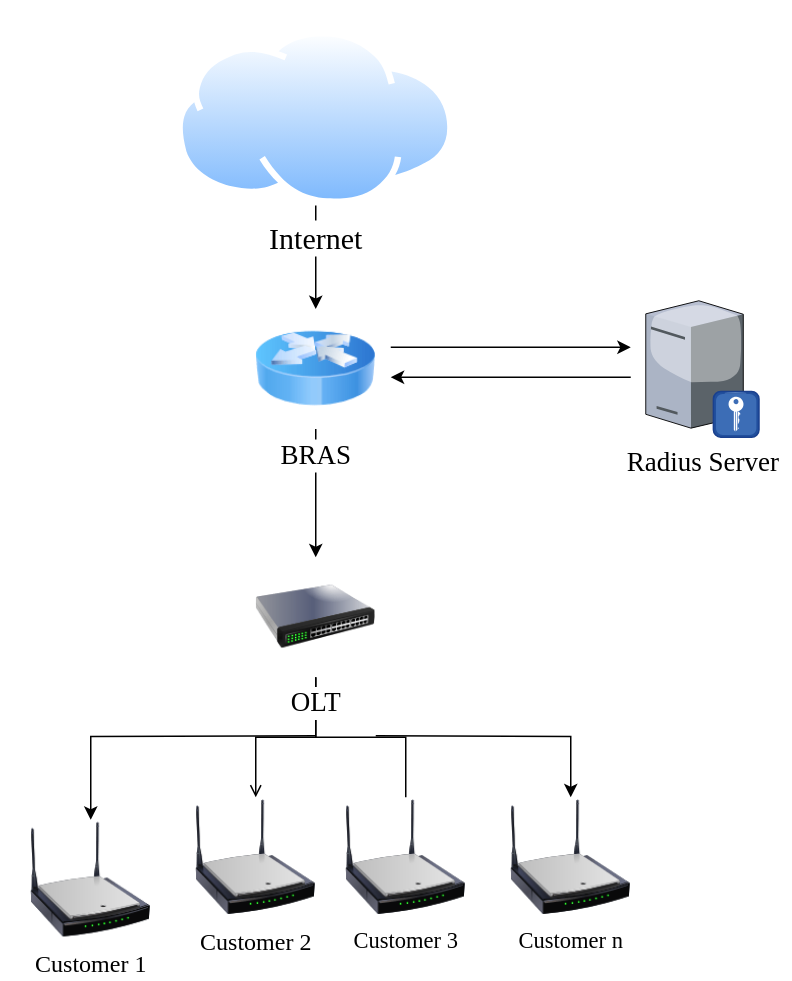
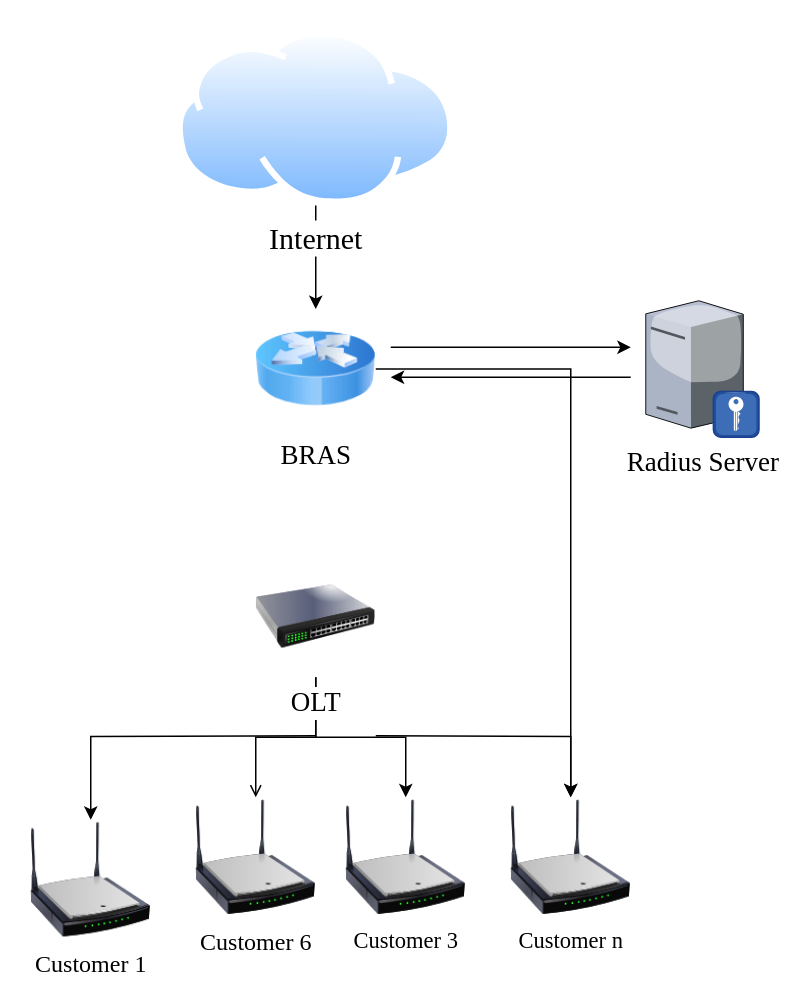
(316, 509) -> (571, 454)
(406, 790) -> (406, 786)
(257, 939) -> (257, 939)
